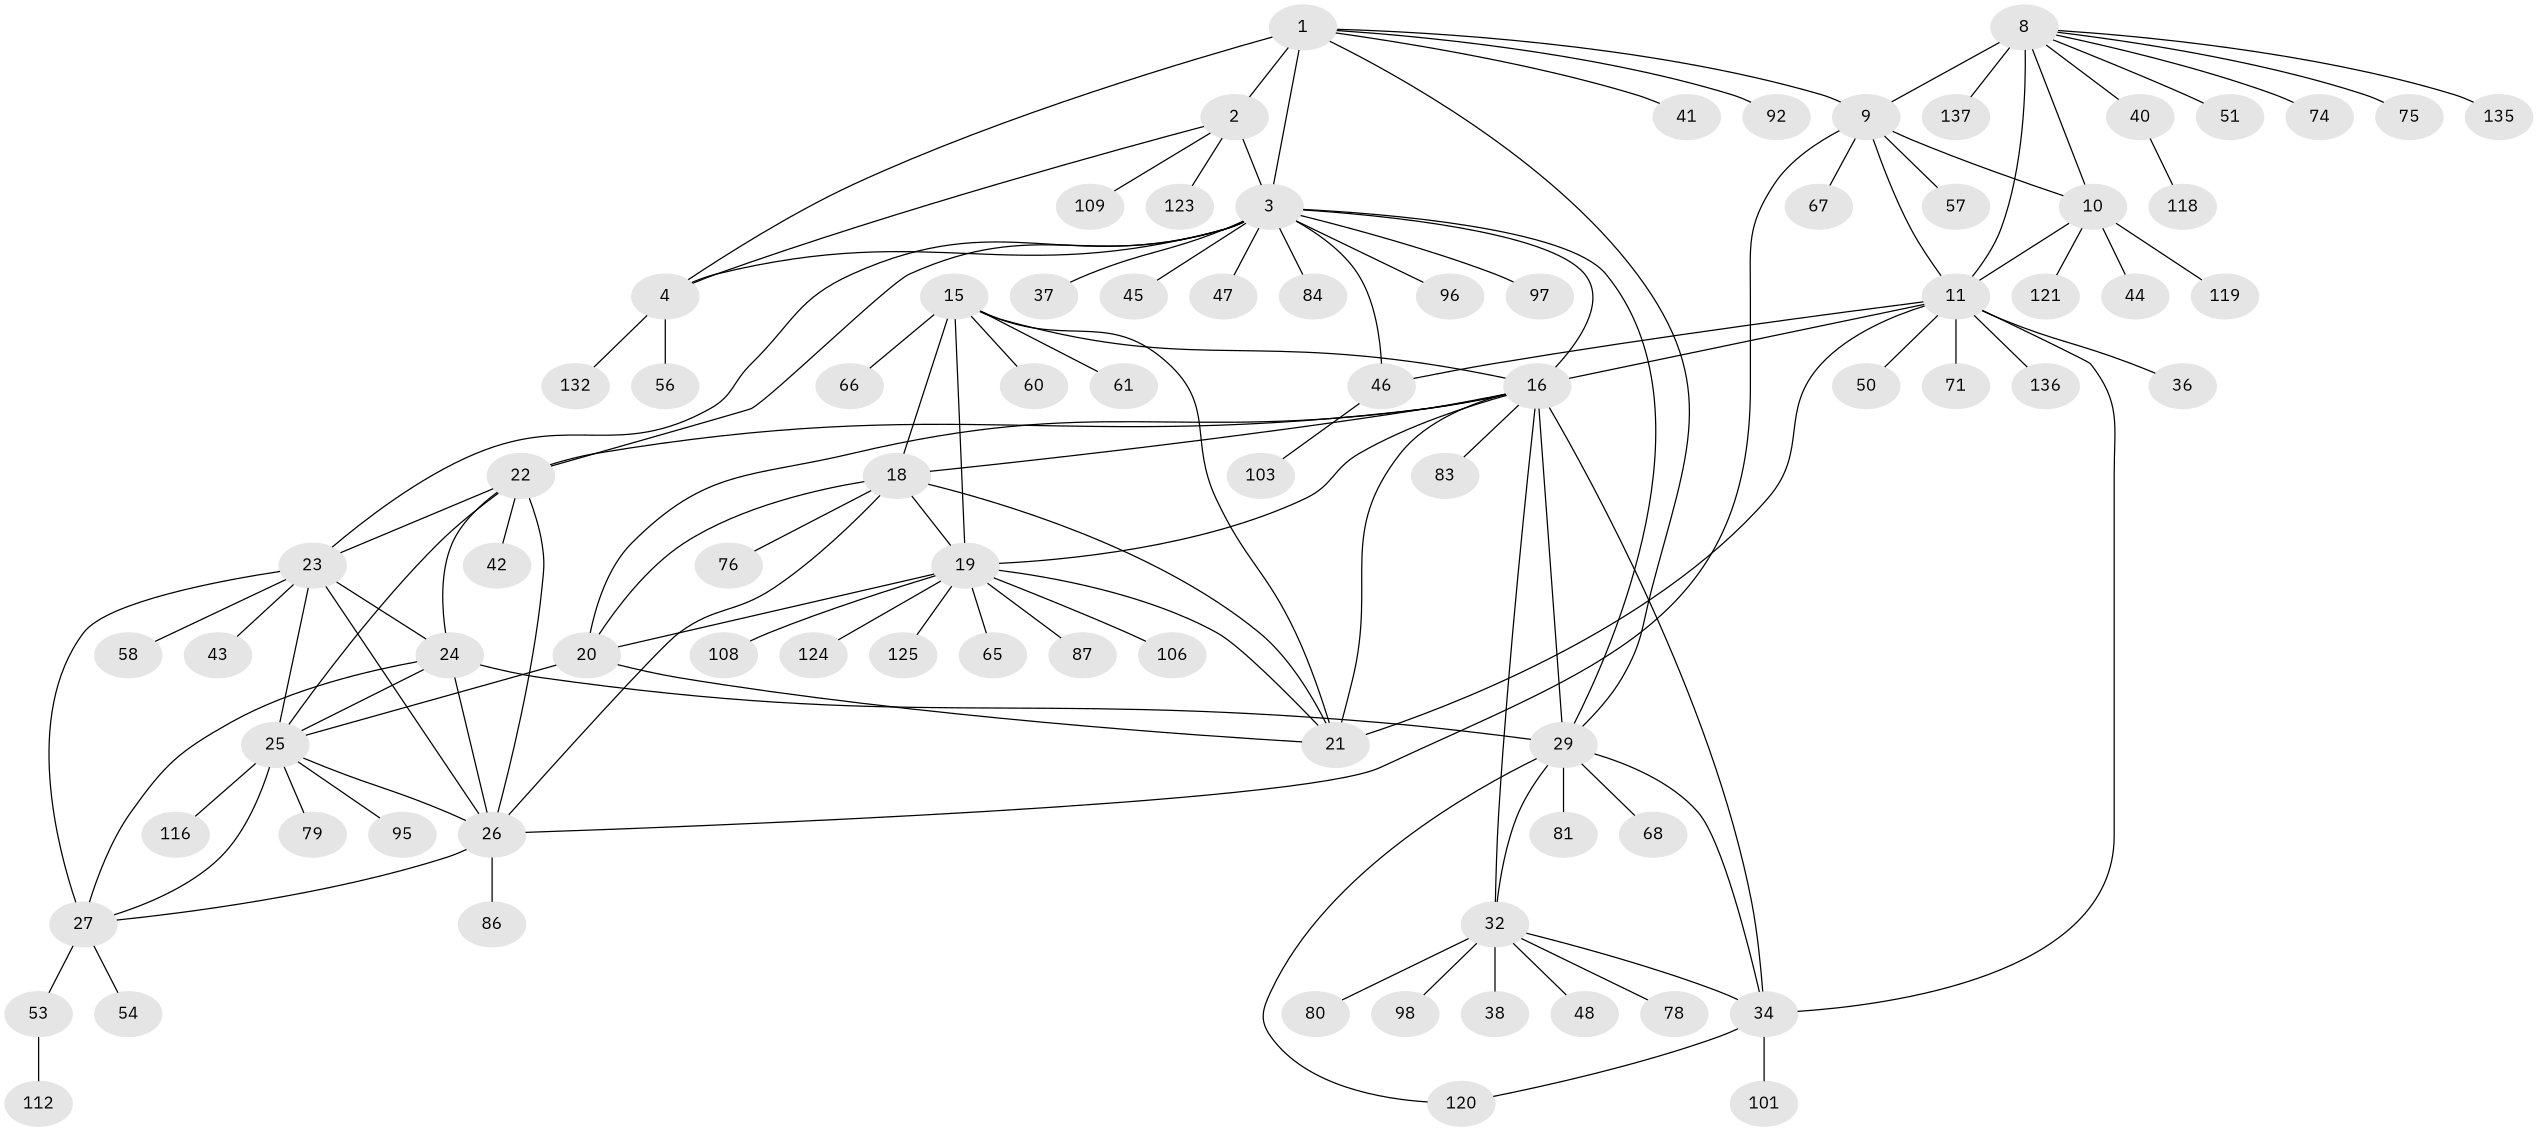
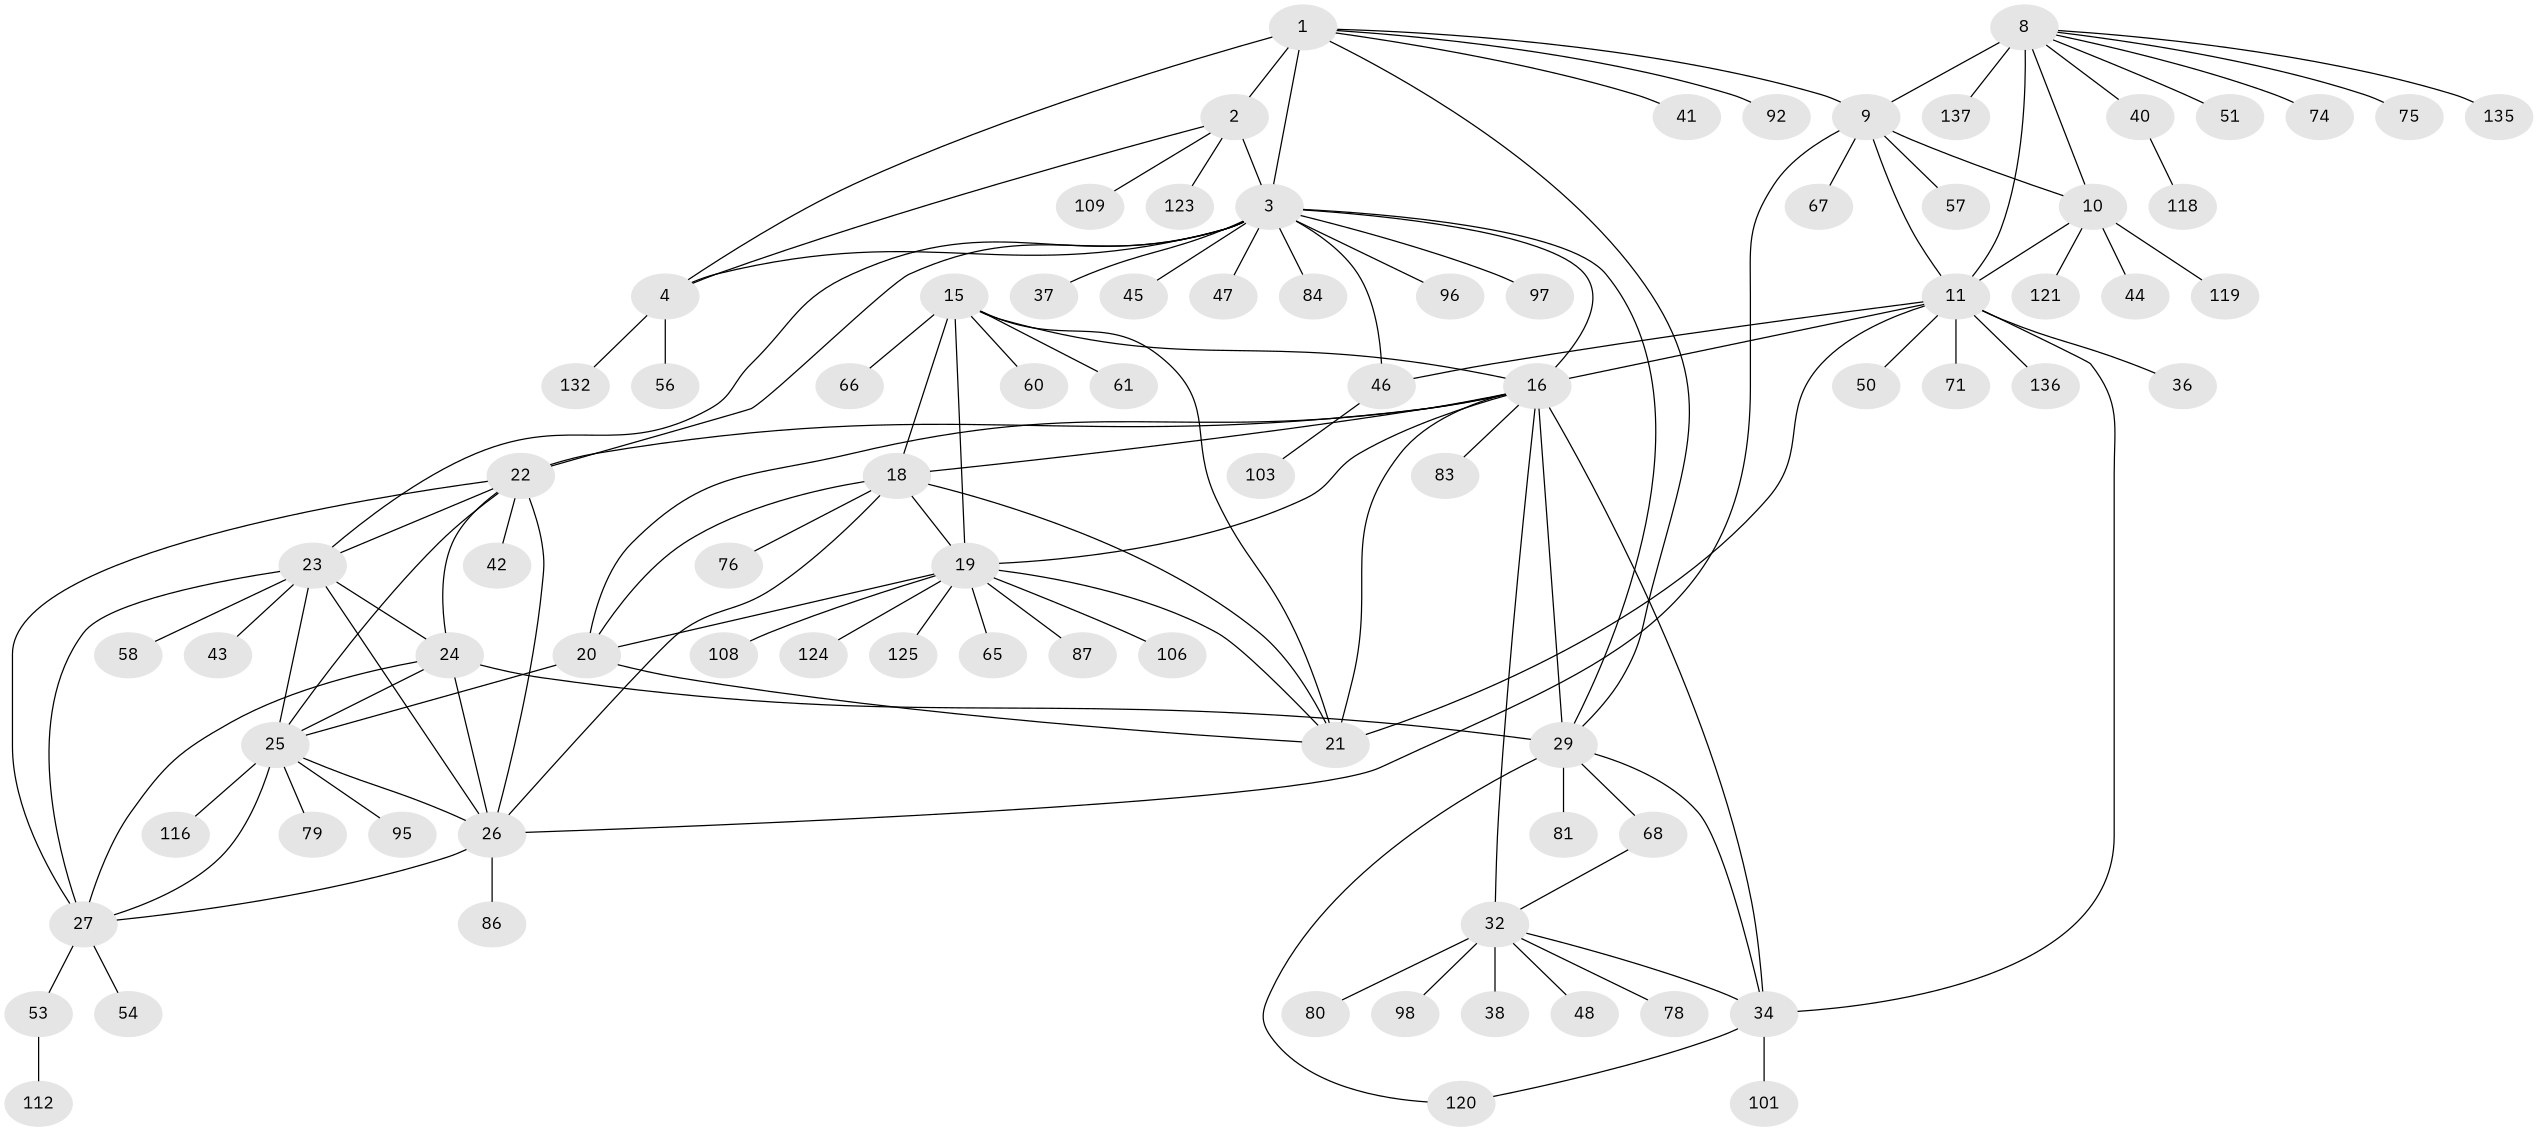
none -> (106, 571)
(1512, 830) -> (1574, 879)
